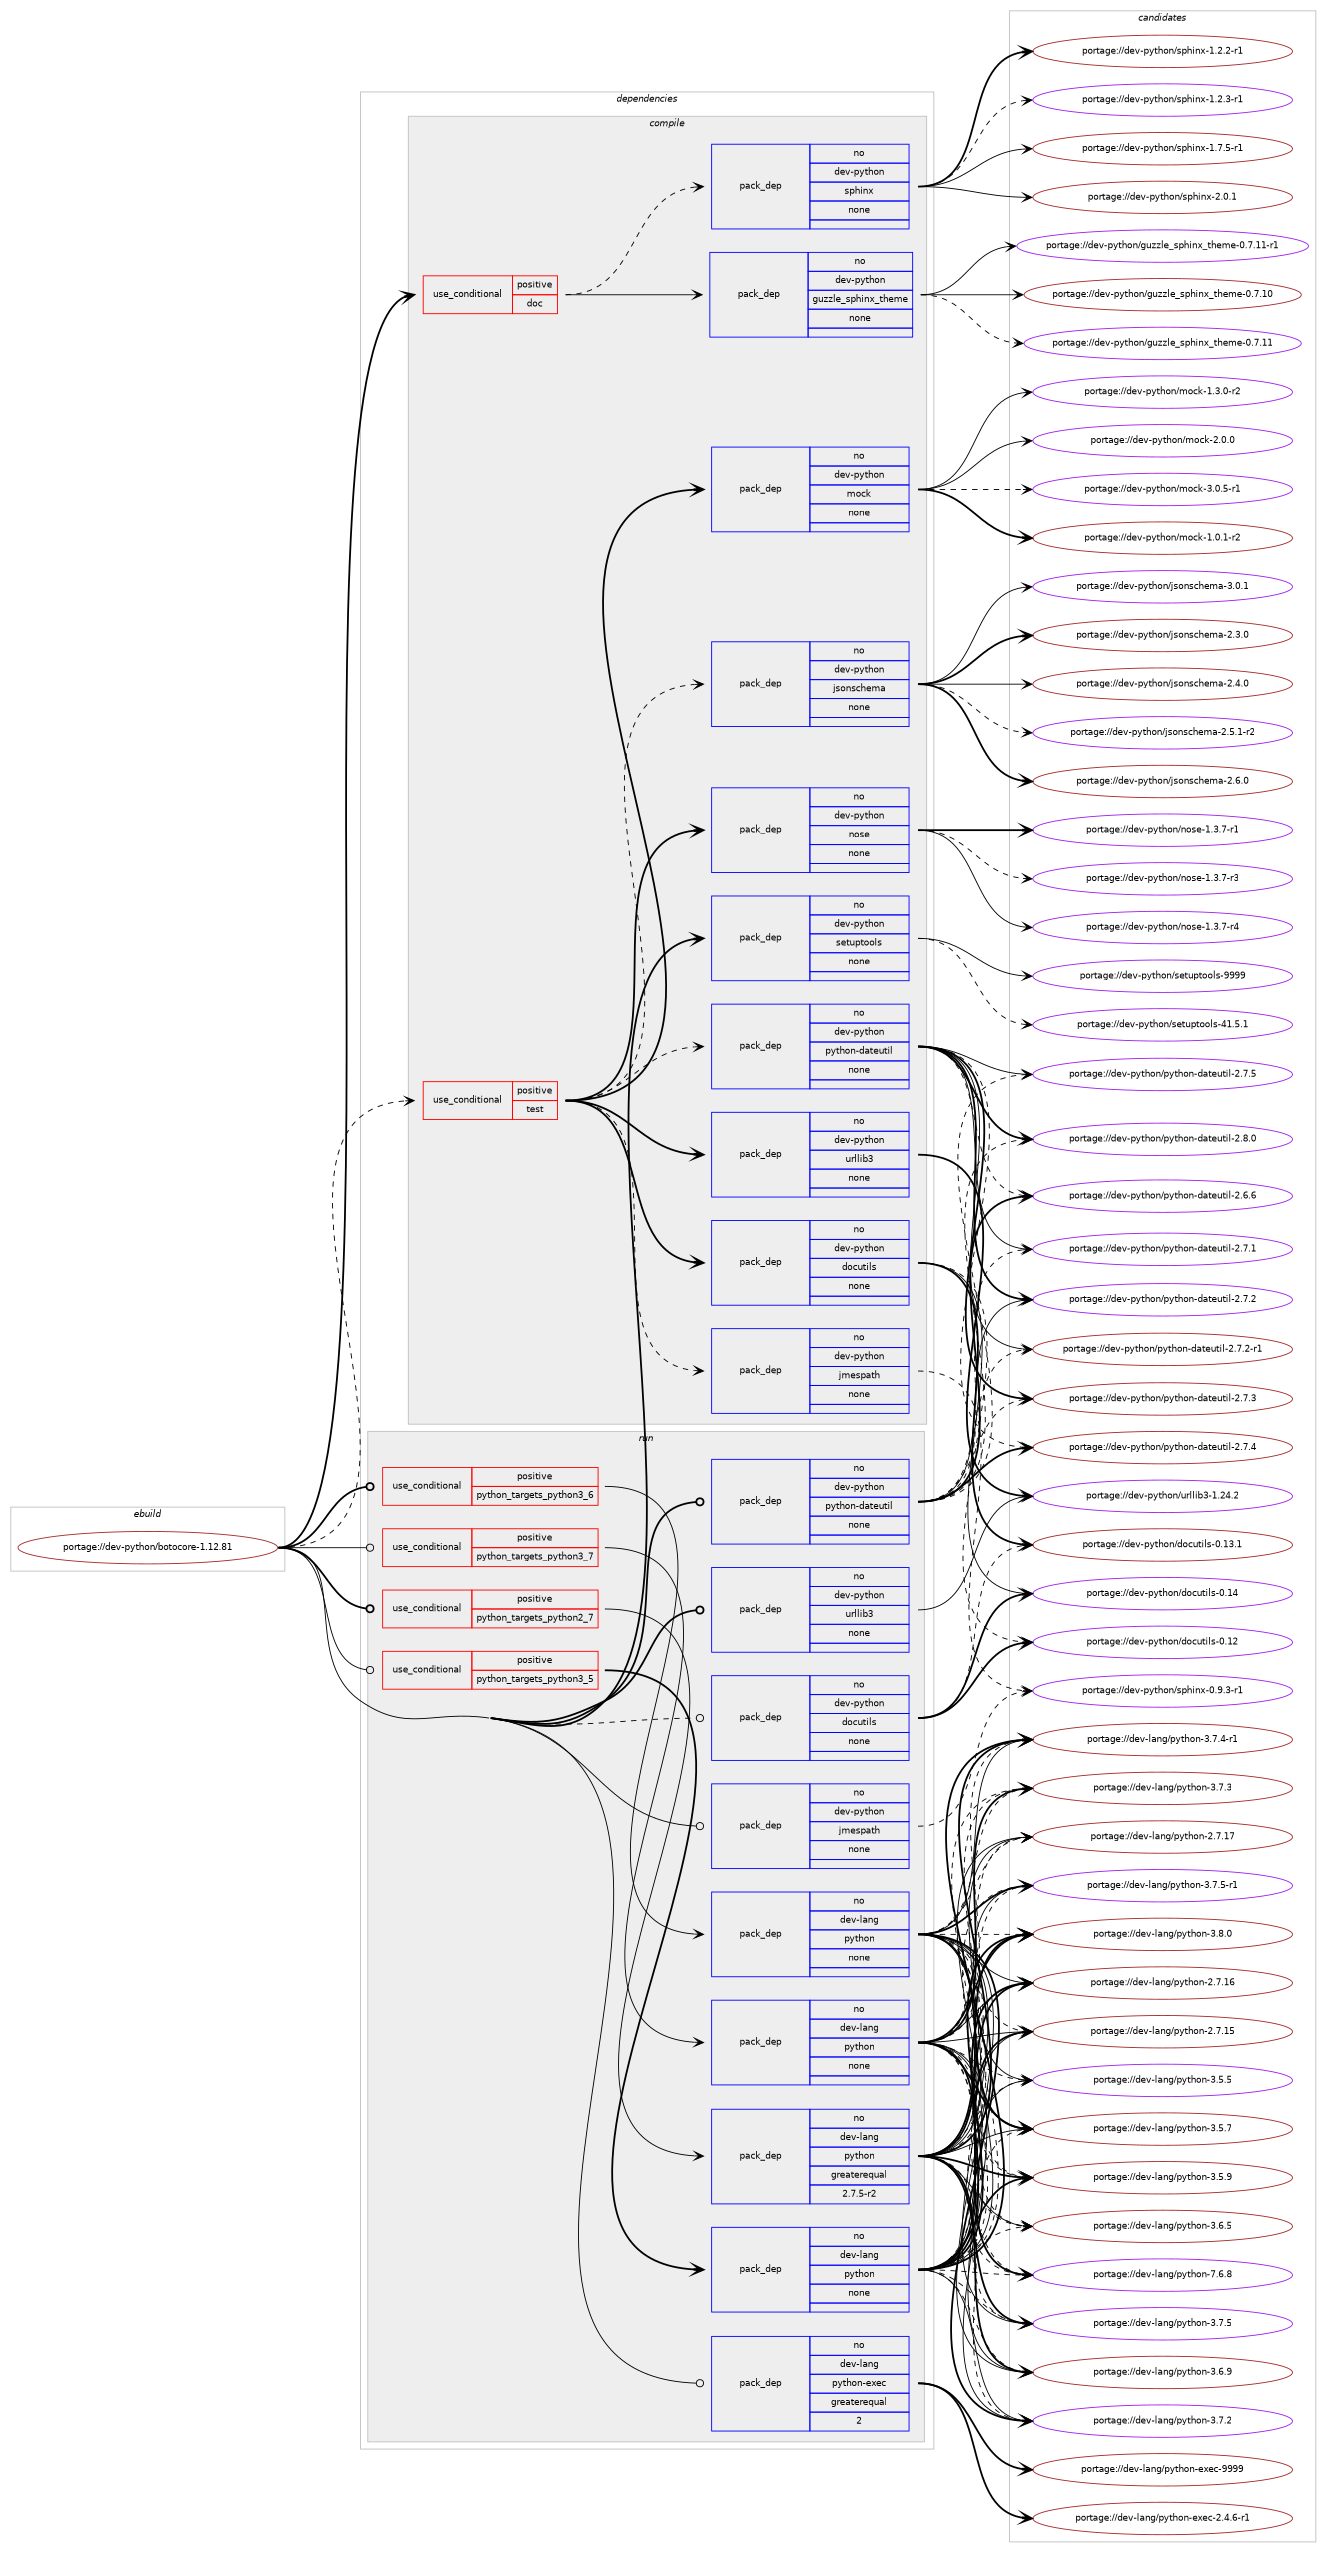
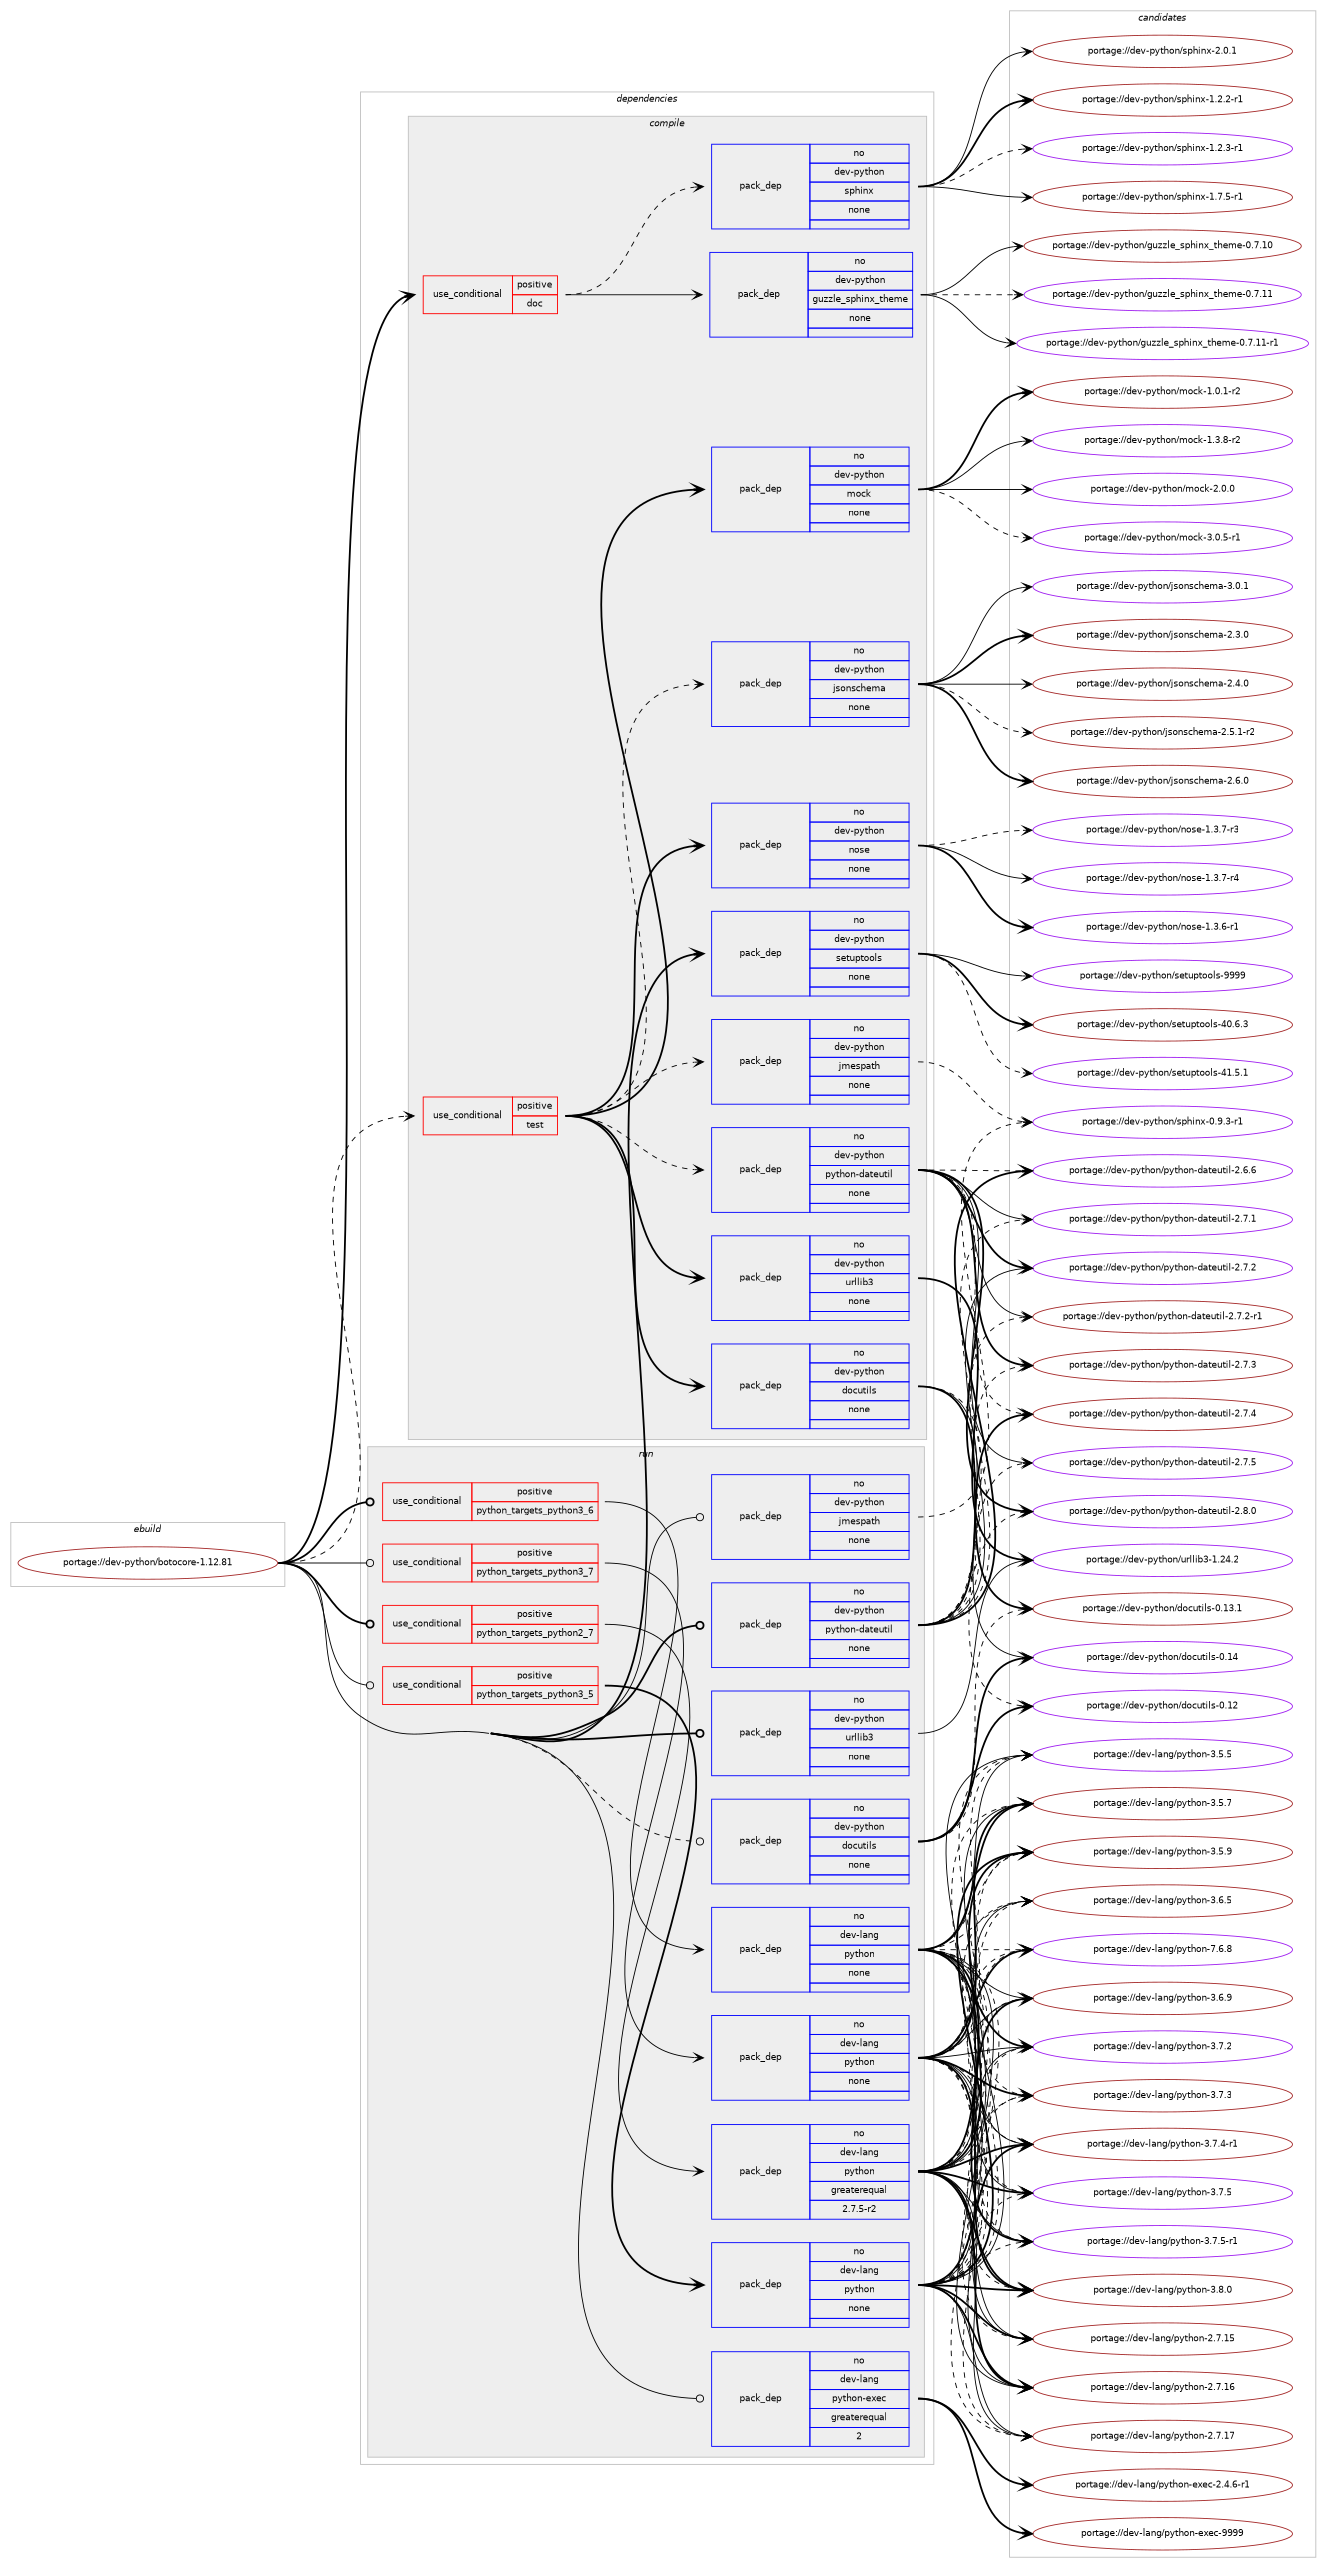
(1163, 392) -> (1163, 441)
(1163, 733) -> (1163, 733)
(1163, 830) -> (1163, 928)
none -> (1163, 1025)
